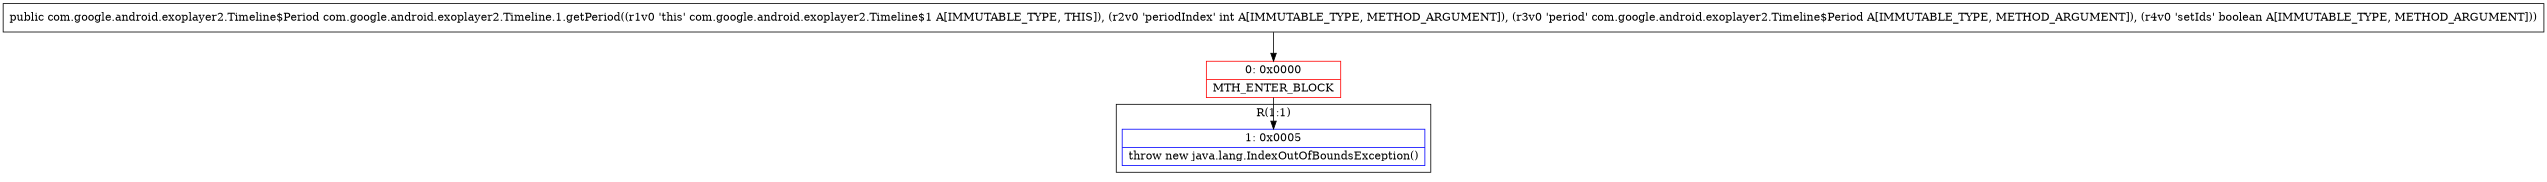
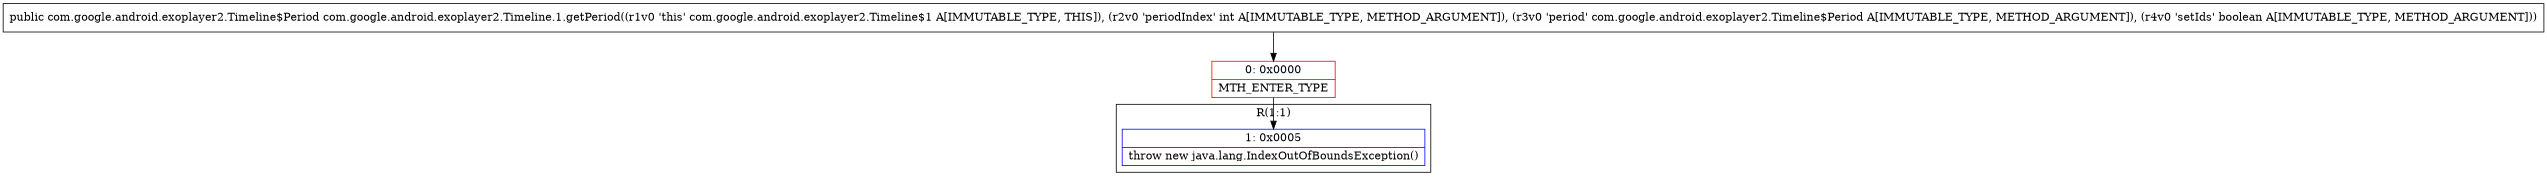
(1274, 88) -> (1274, 88)
